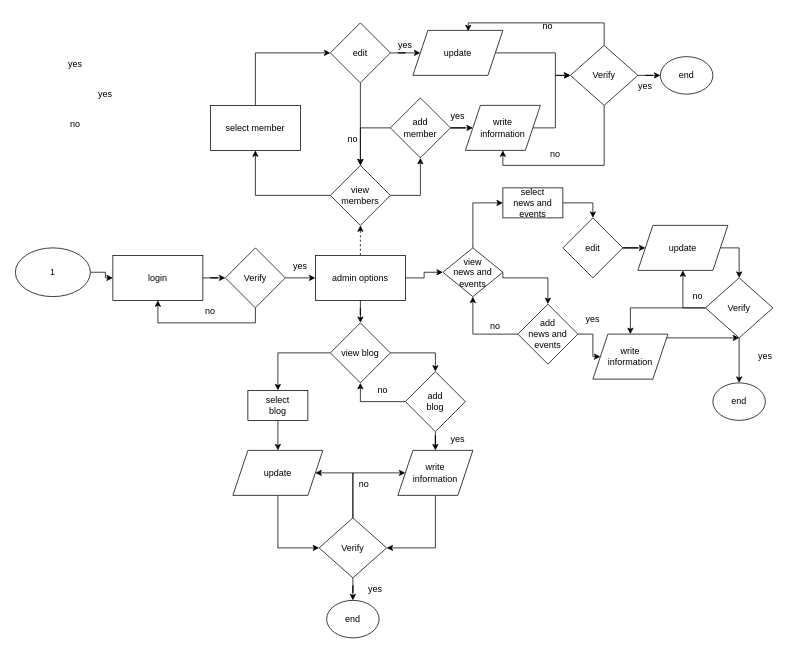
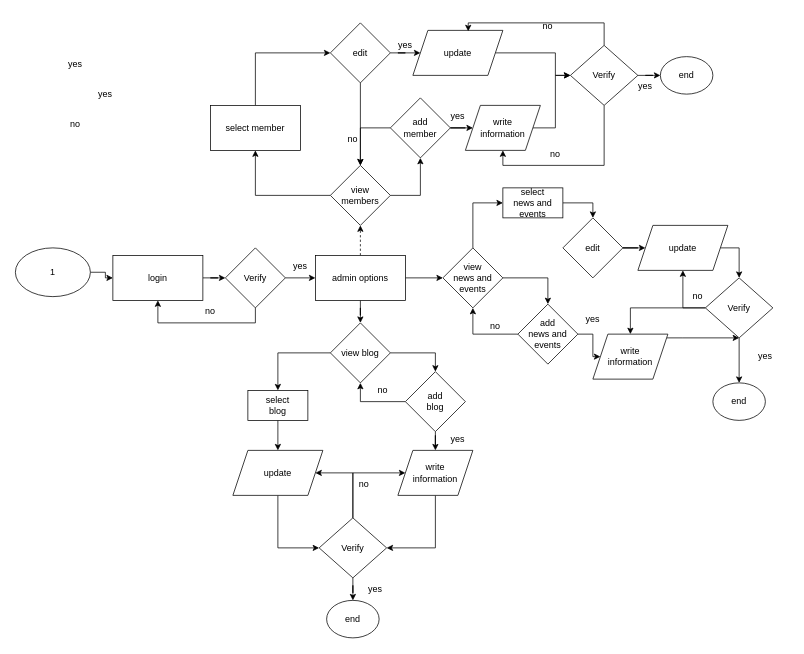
(473, 272) -> (473, 278)
